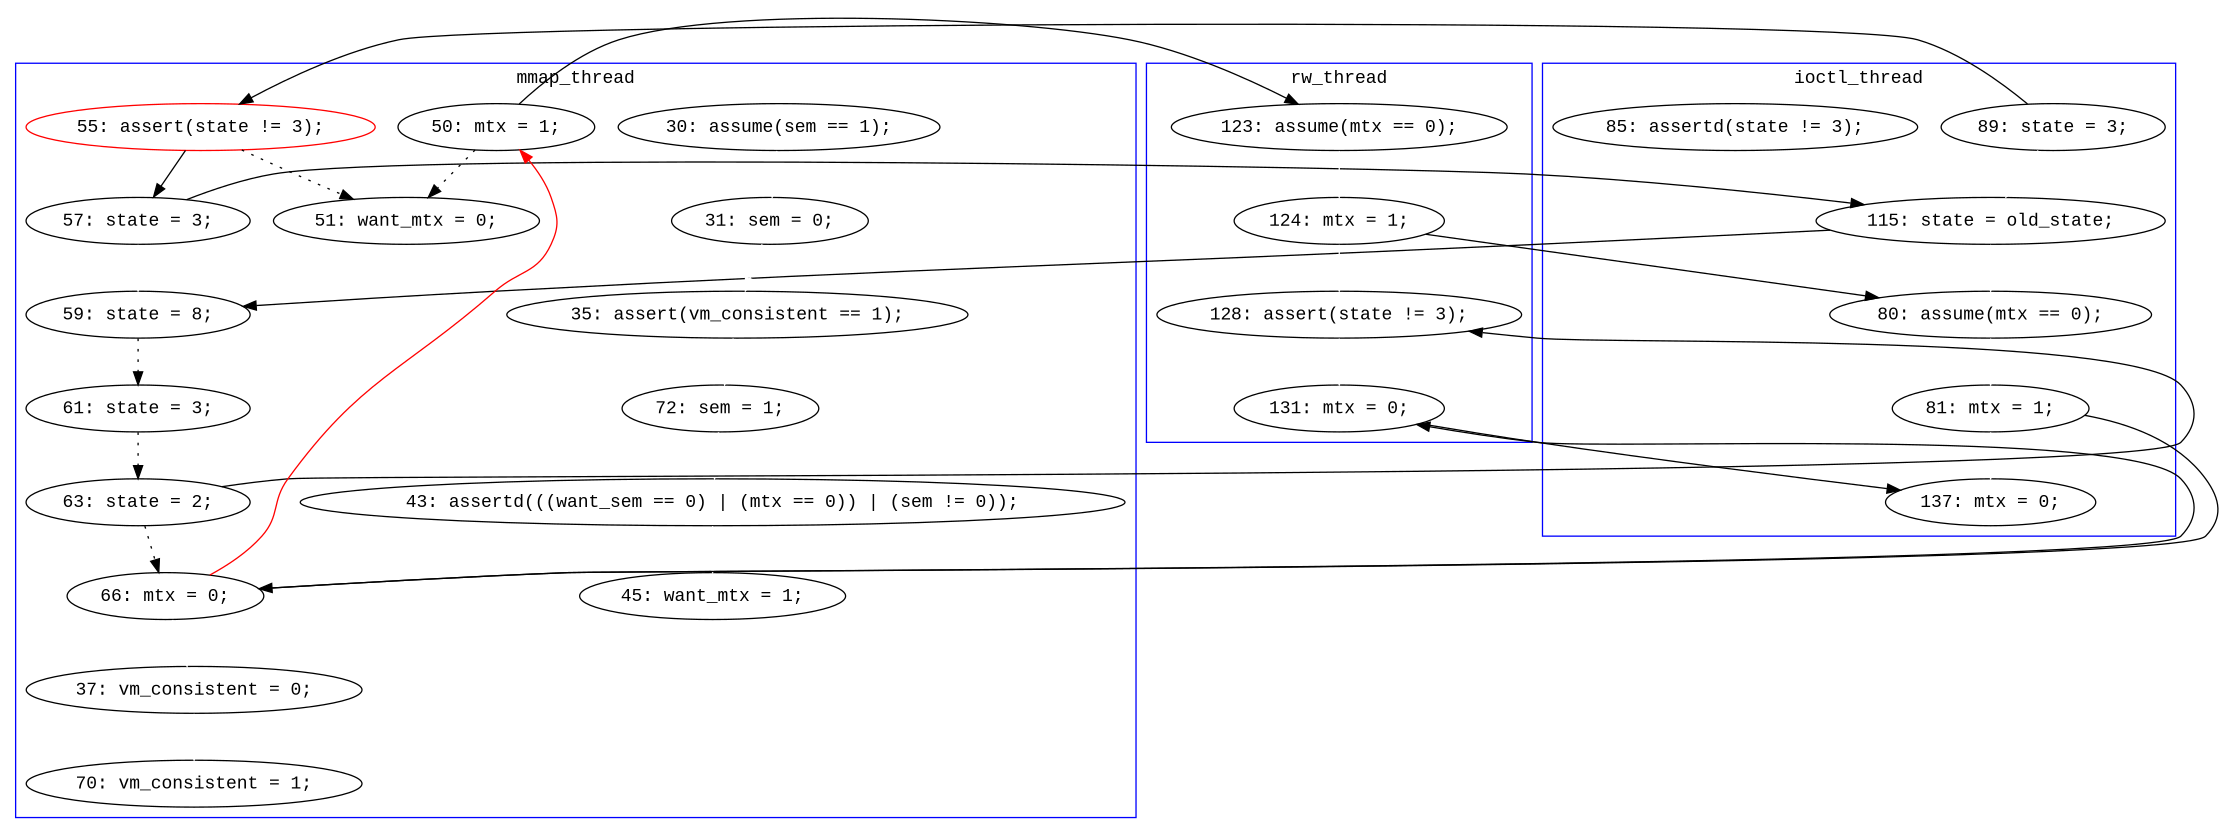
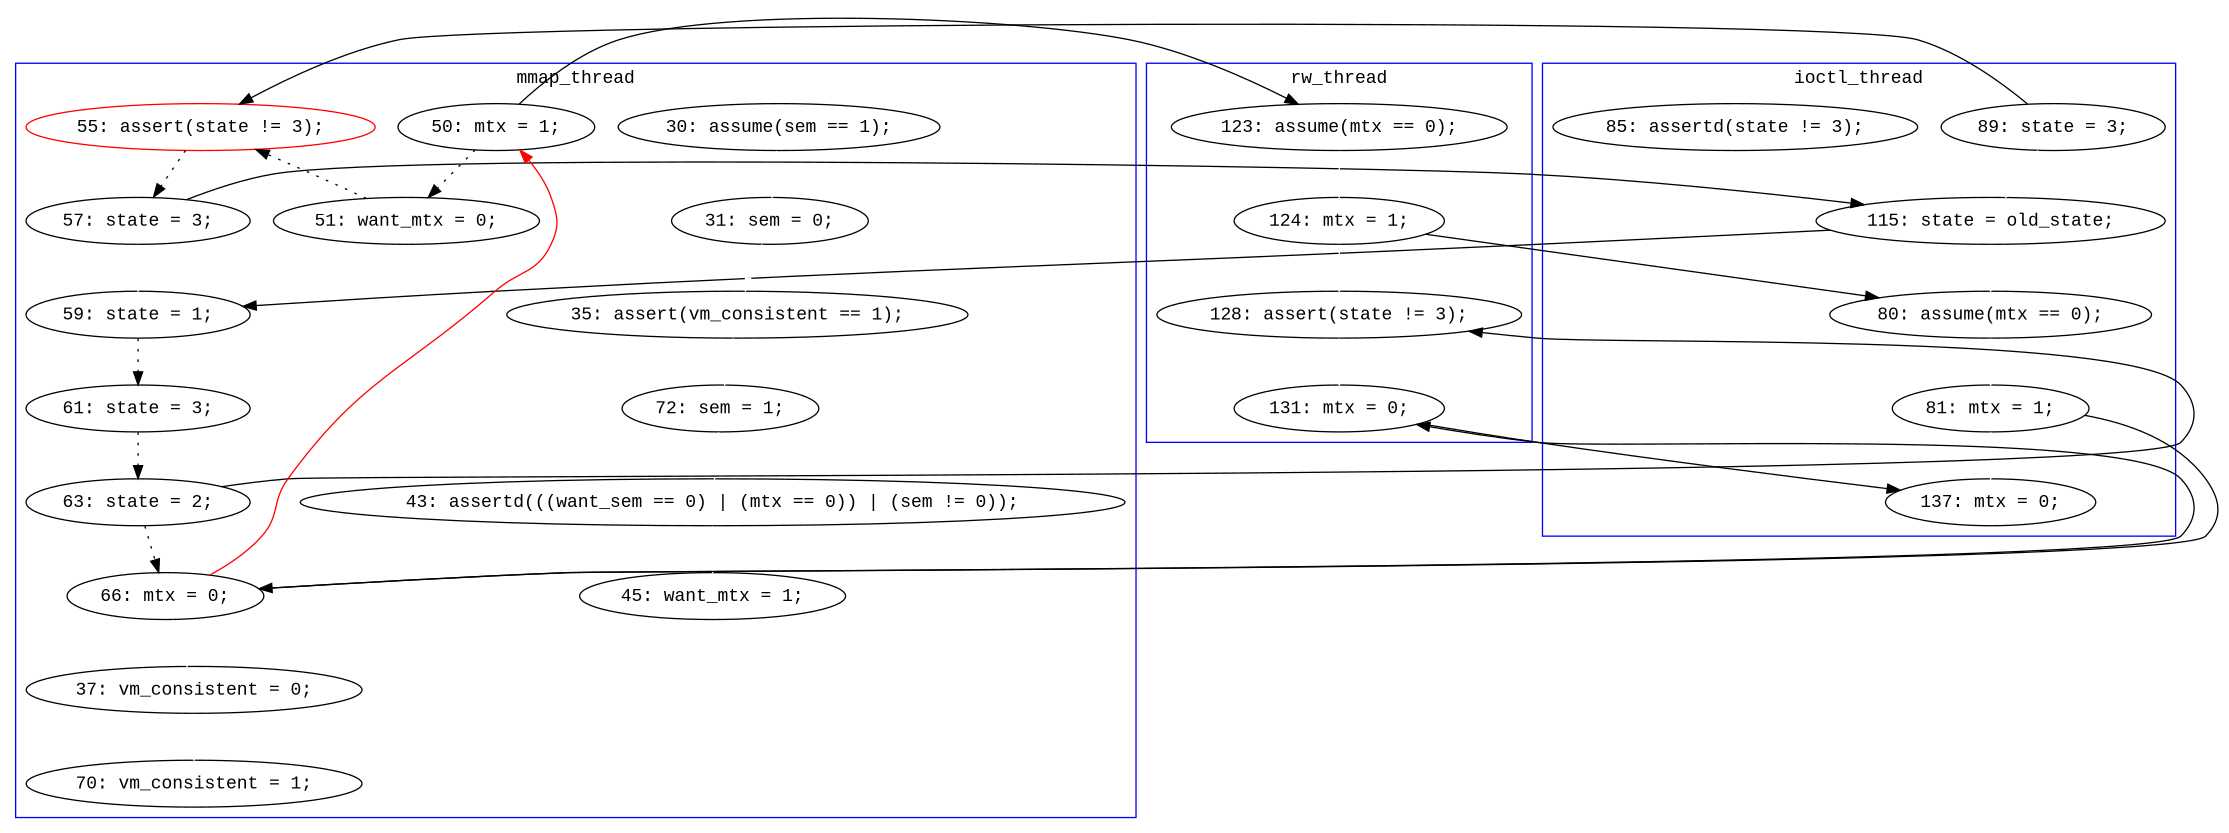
(276, 166) -> (322, 178)
(173, 168) -> (173, 168)
(138, 315) -> (138, 315)
